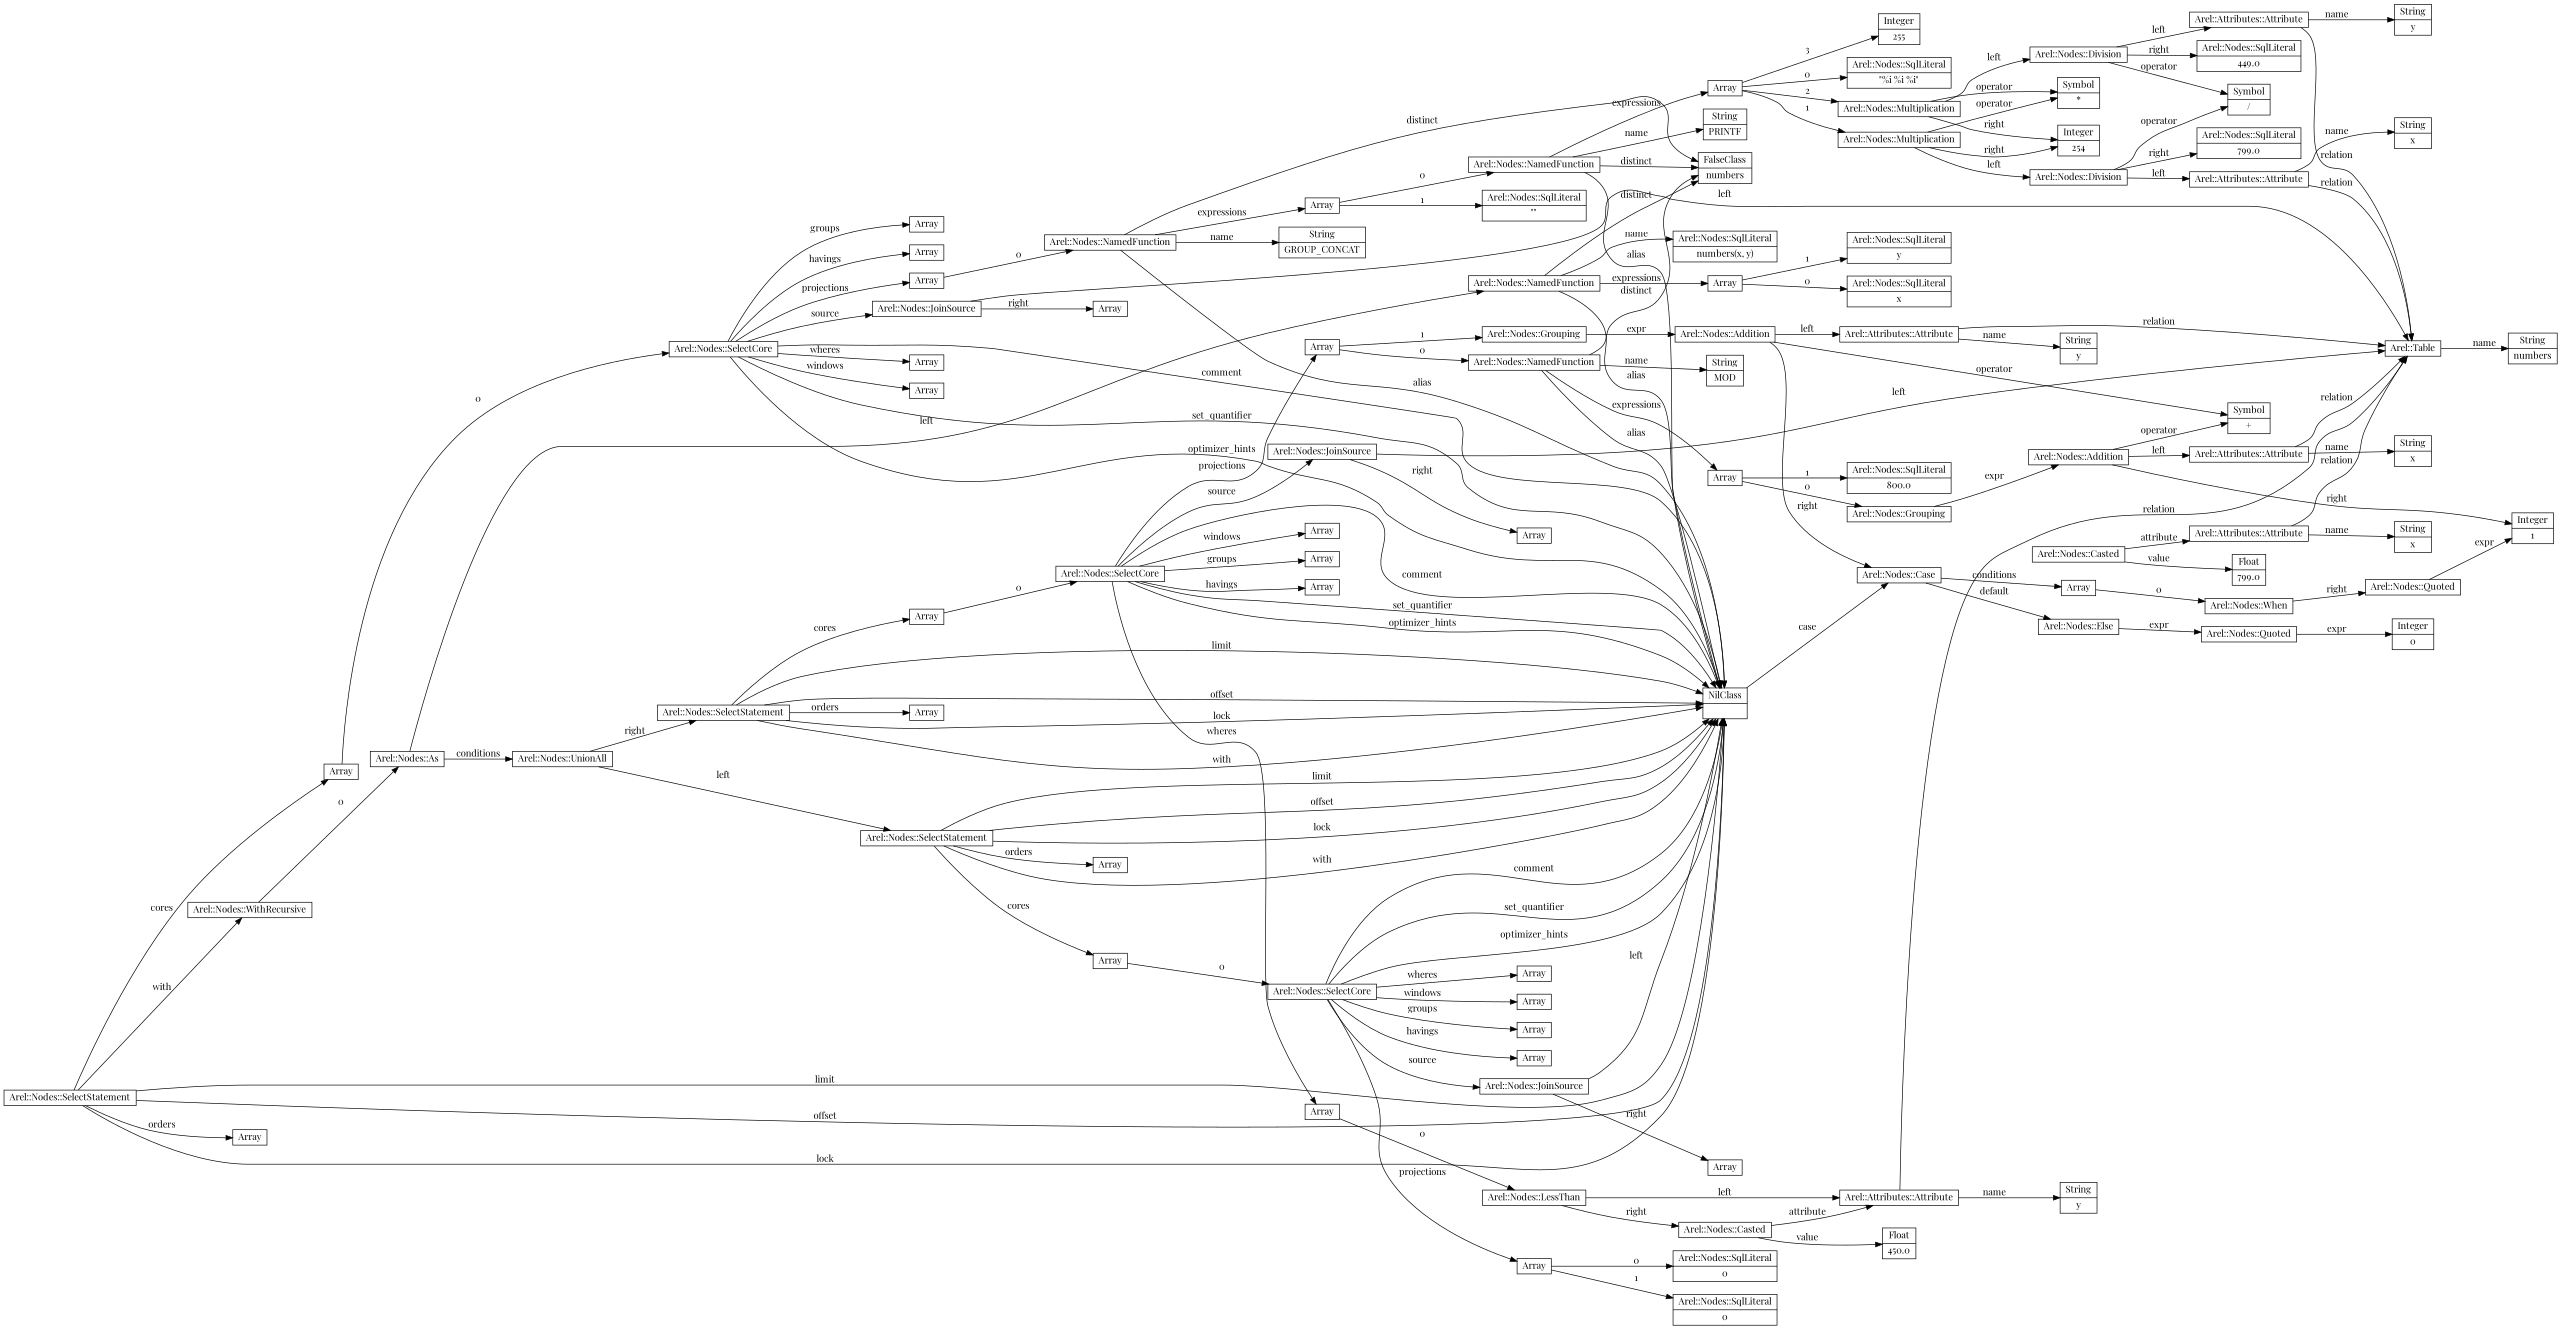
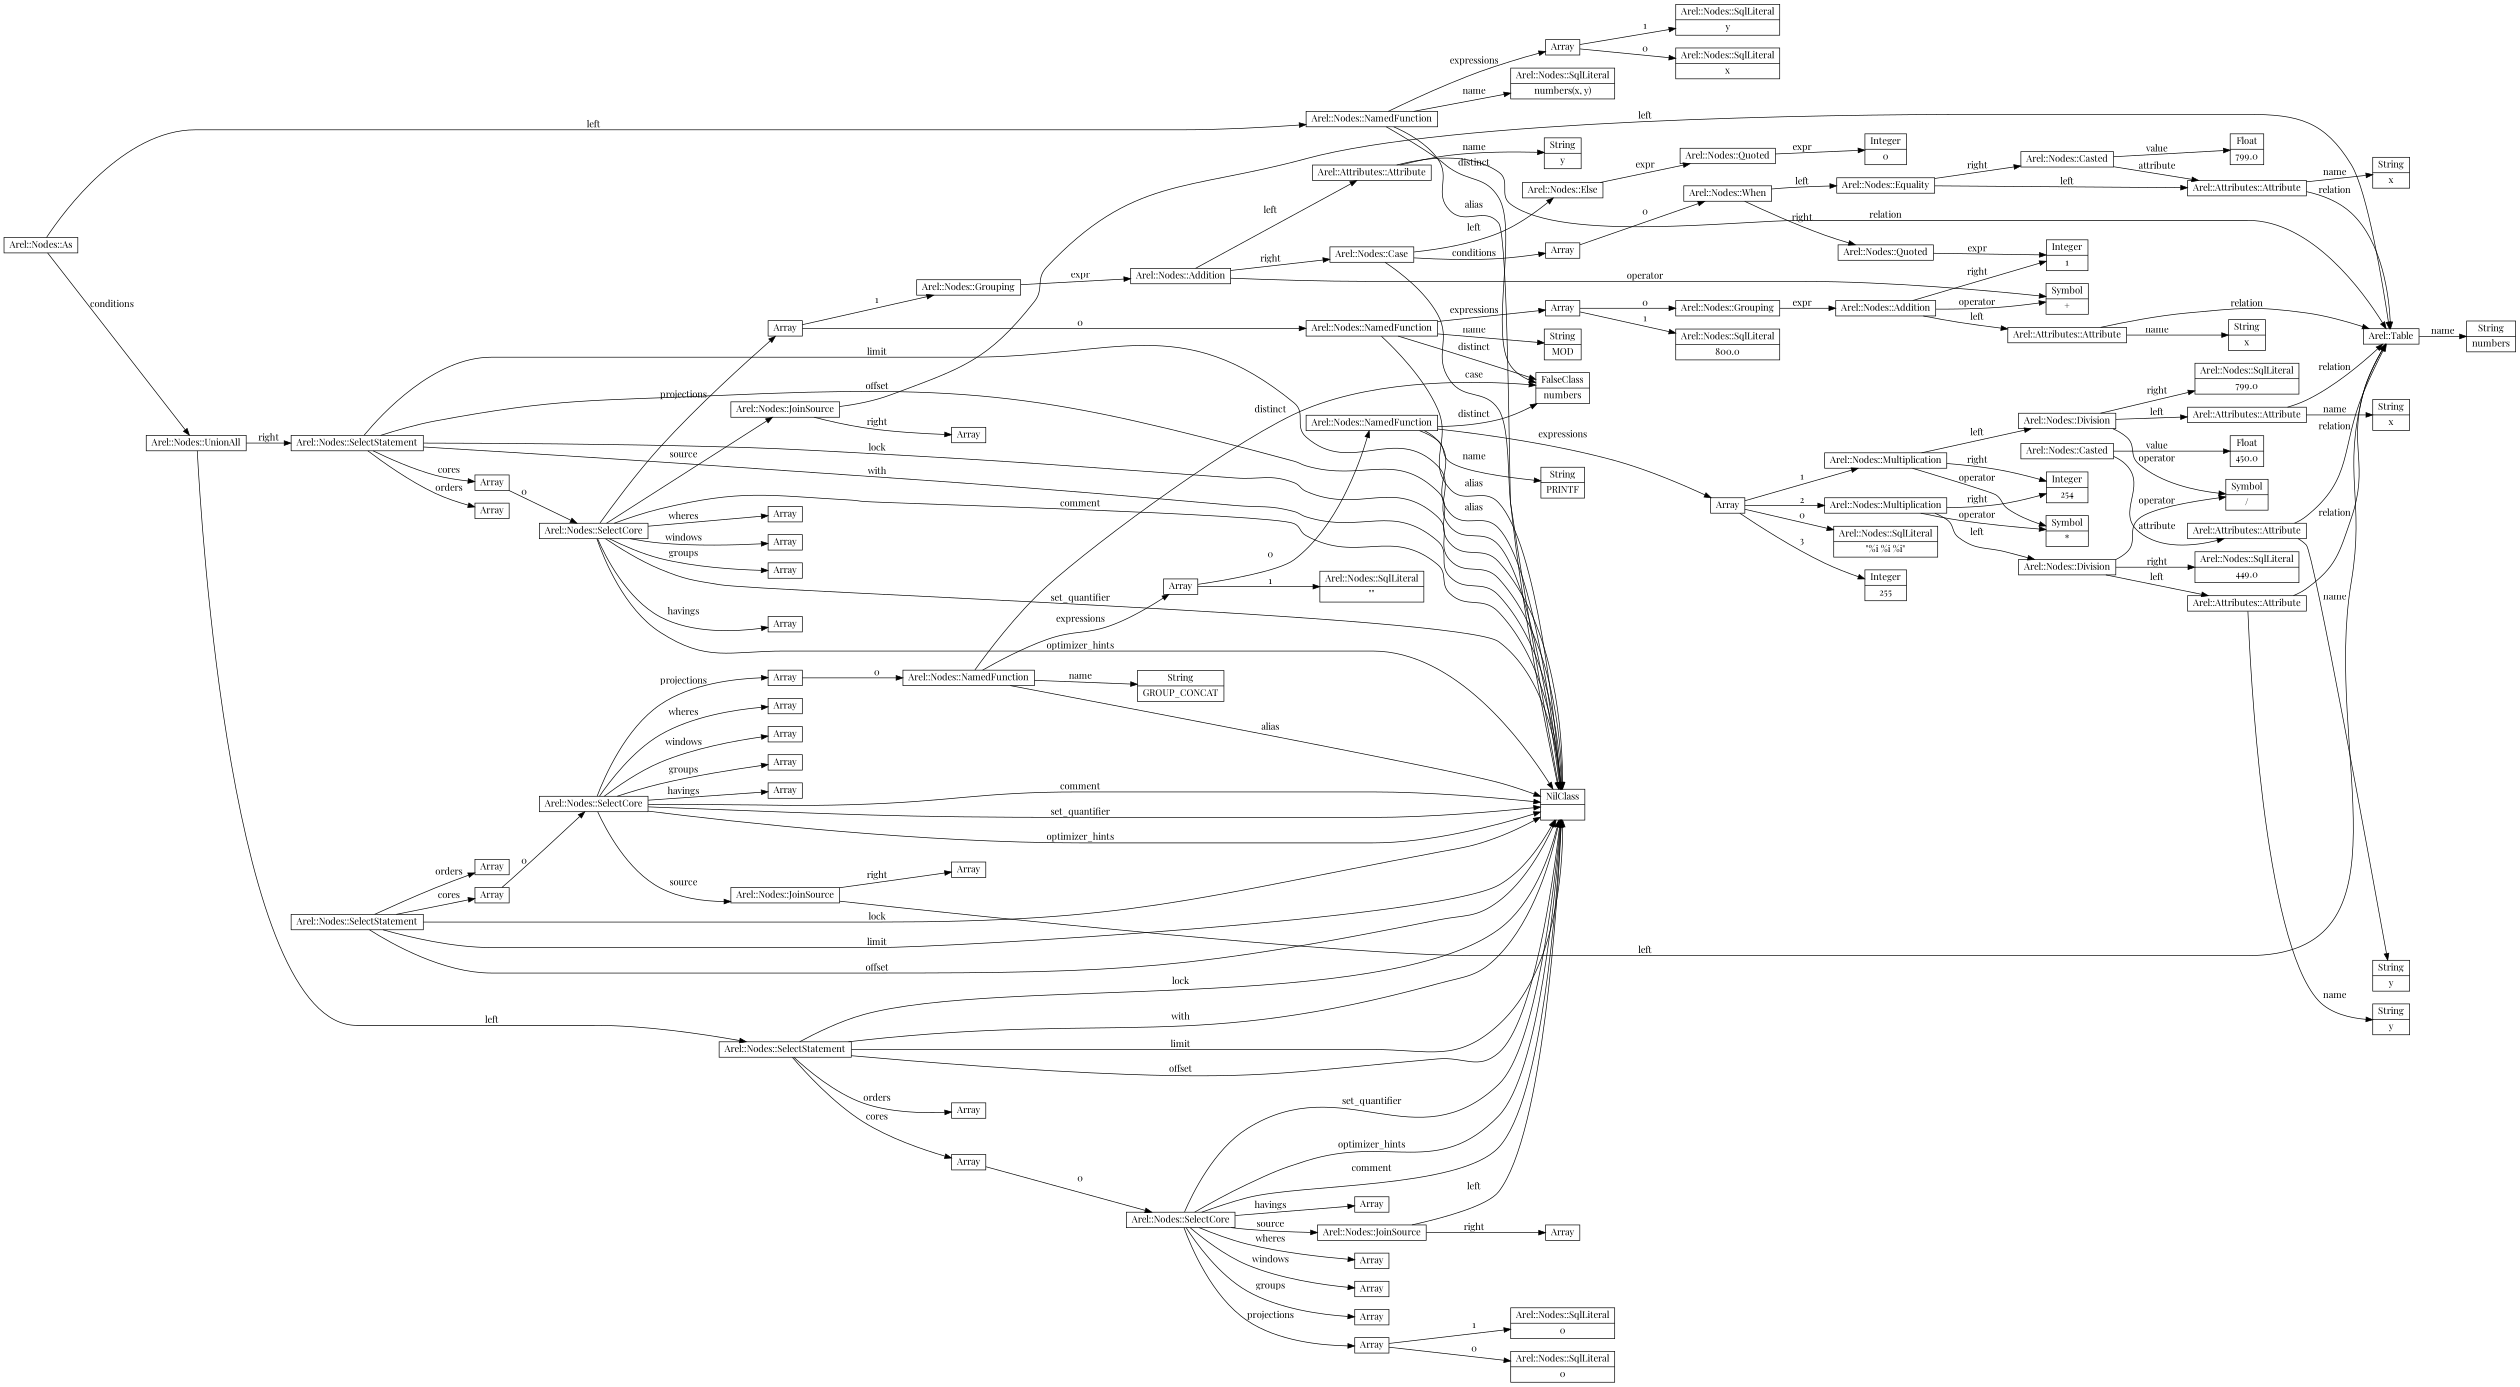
none -> (1886, 185)
(1994, 592) -> (1474, 228)
(1814, 638) -> (1504, 424)
(250, 910) -> none
(1534, 1198) -> none
